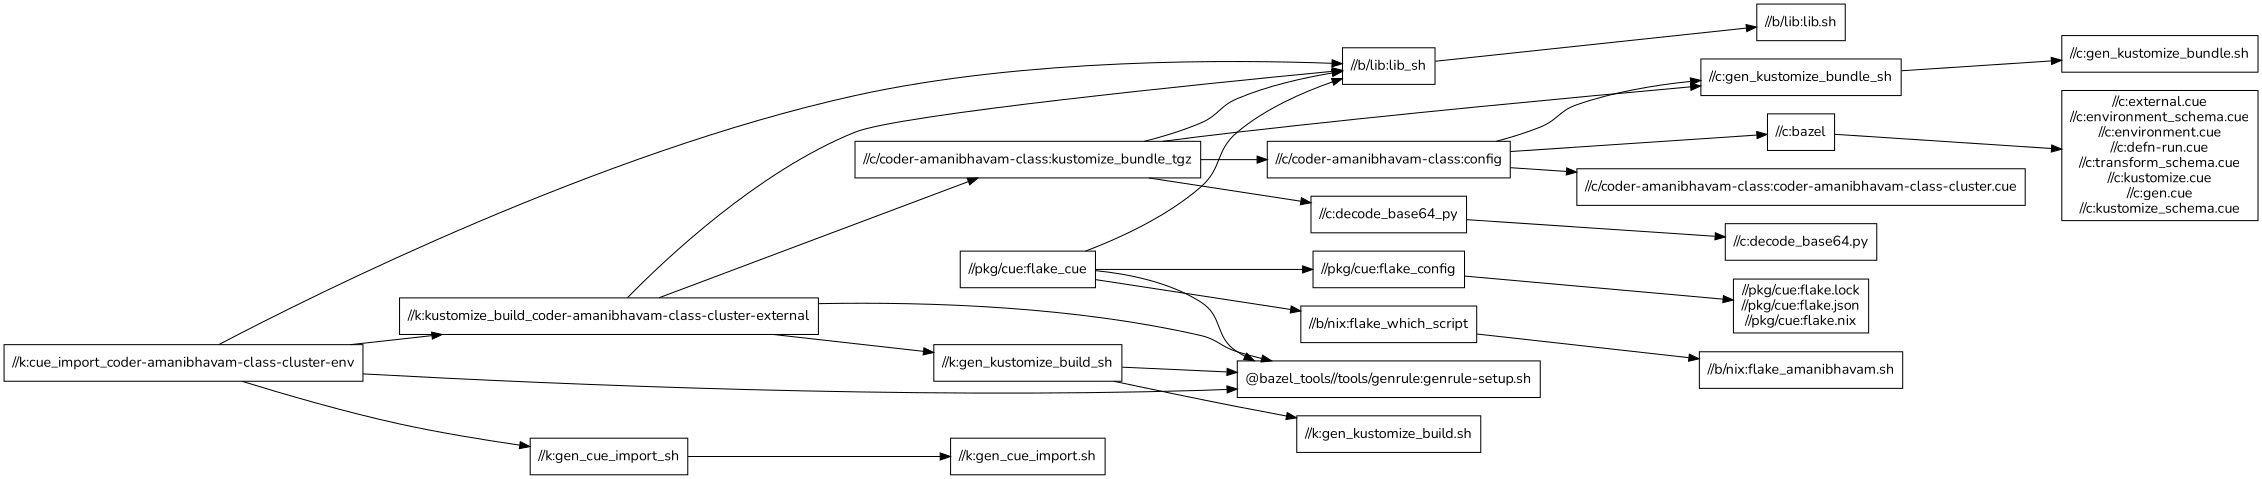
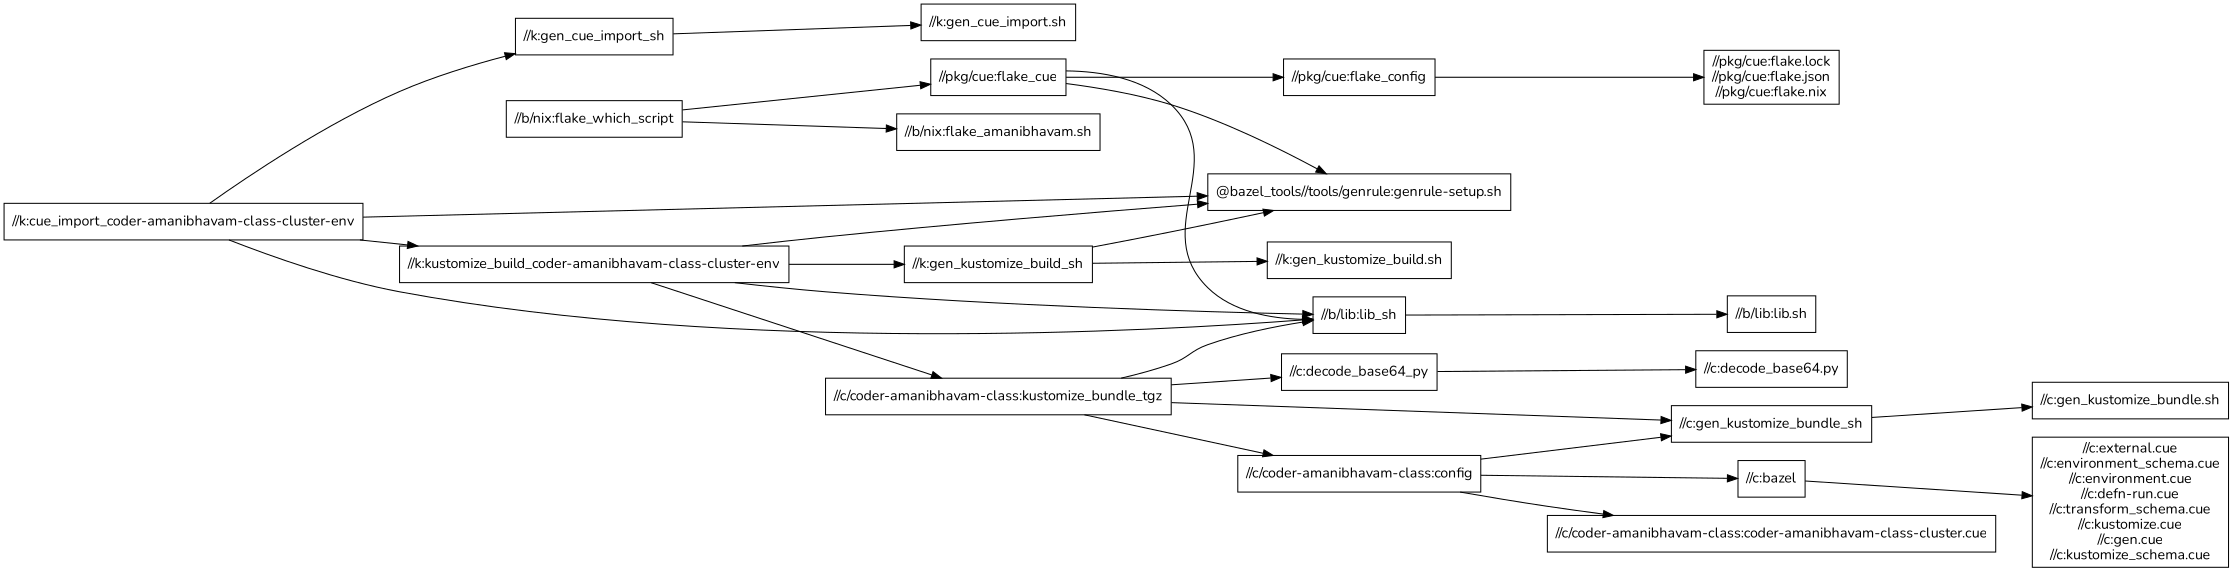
(1203, 296) -> (801, 98)
(609, 316) -> (594, 264)
